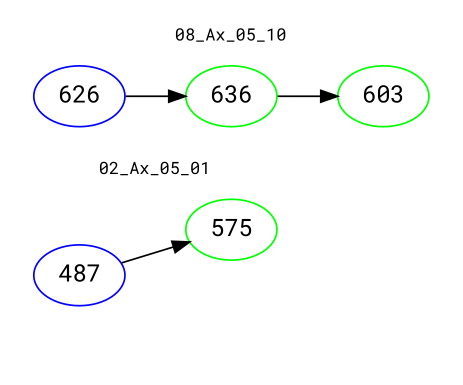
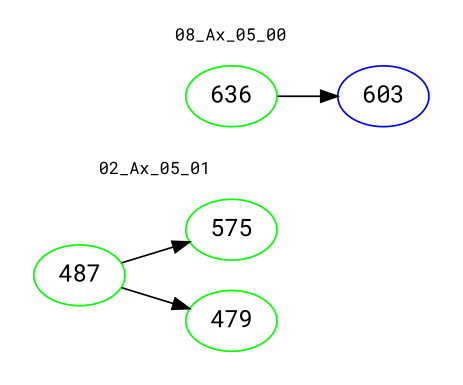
(231, 36) -> (231, 36)
(79, 96) -> none
(383, 96) -> (383, 96)
(79, 275) -> (79, 275)
none -> (231, 321)
